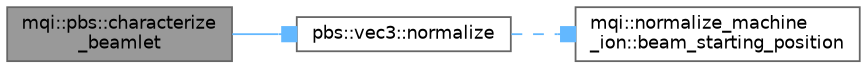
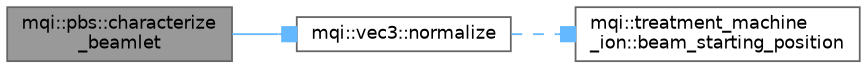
(404, 34) -> (404, 34)
(718, 34) -> (718, 34)
